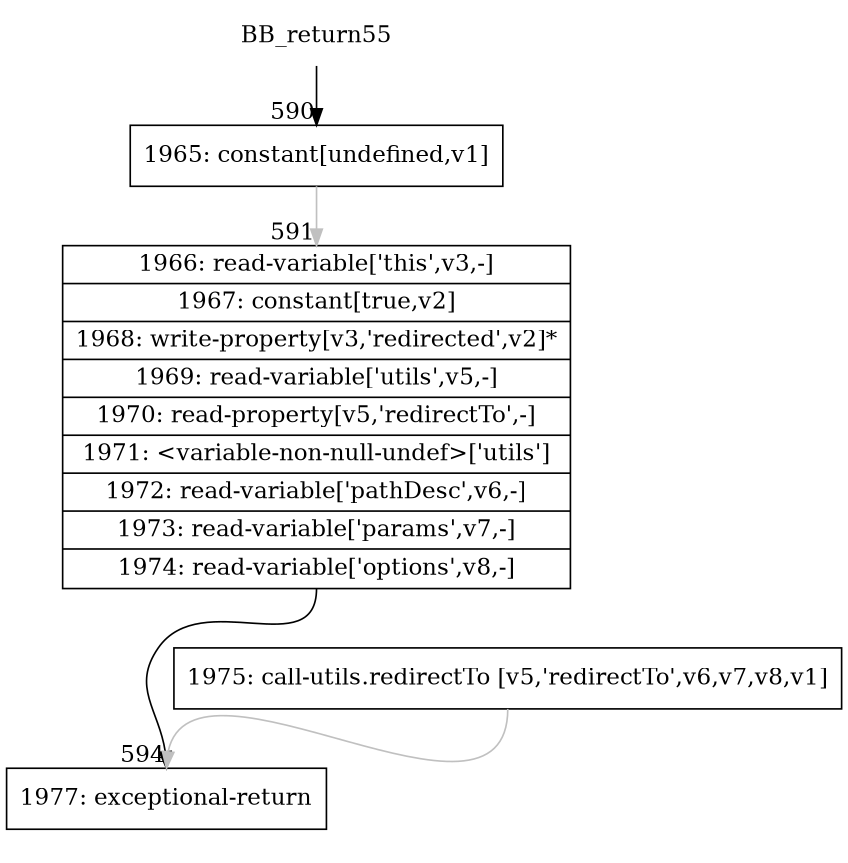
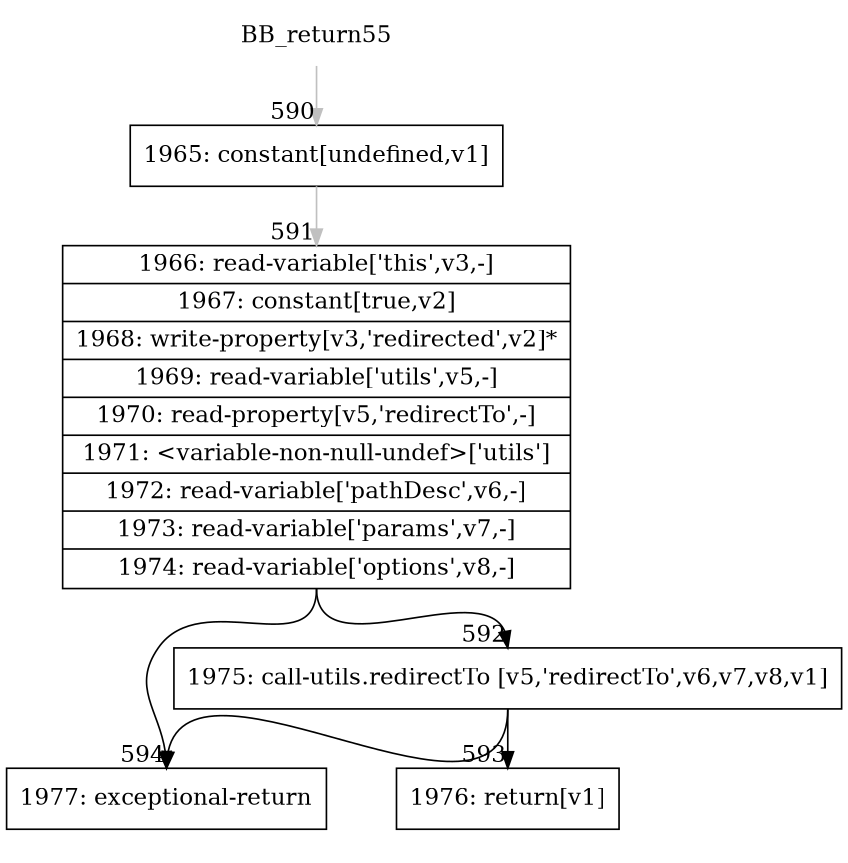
(317, 87) -> (317, 87)
none -> (404, 619)
(345, 741) -> (345, 741)
none -> (508, 799)
